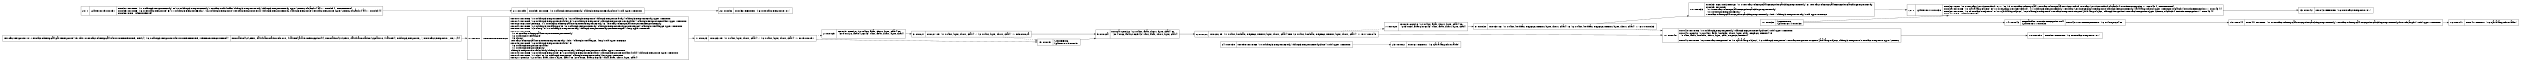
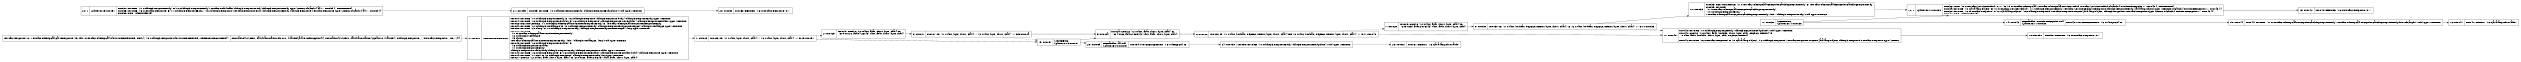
none -> (1137, 45)
